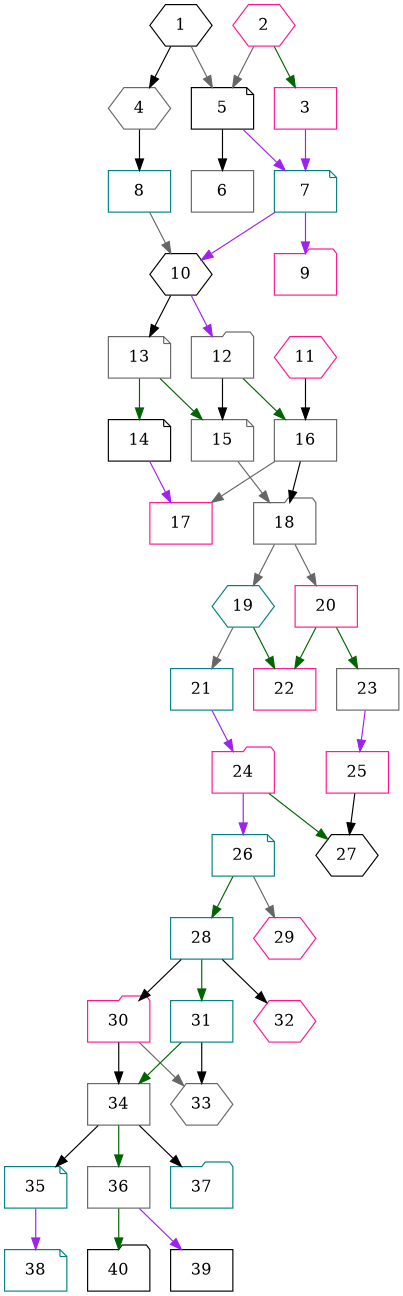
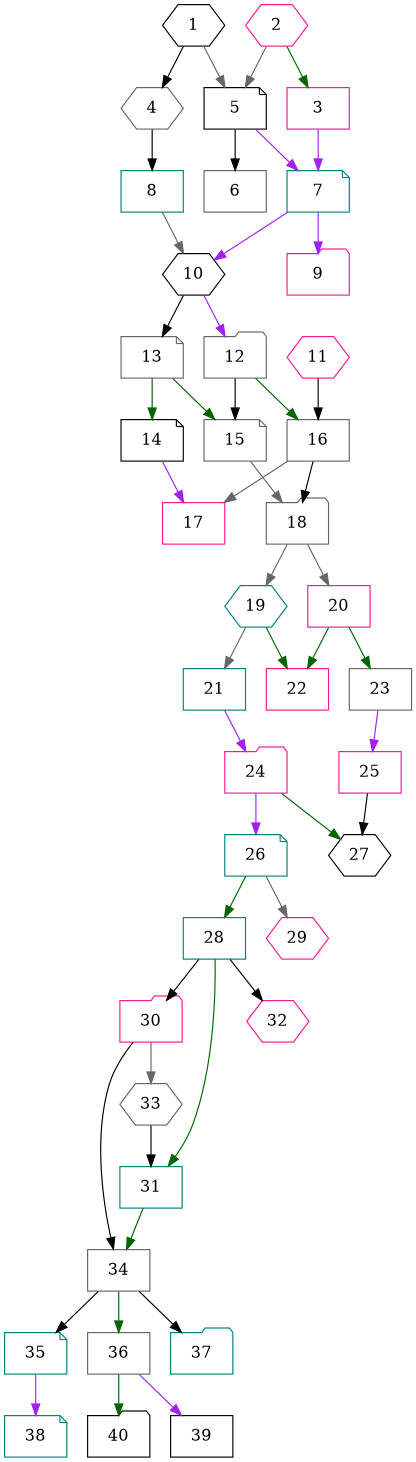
(202, 1057) -> (151, 1140)
